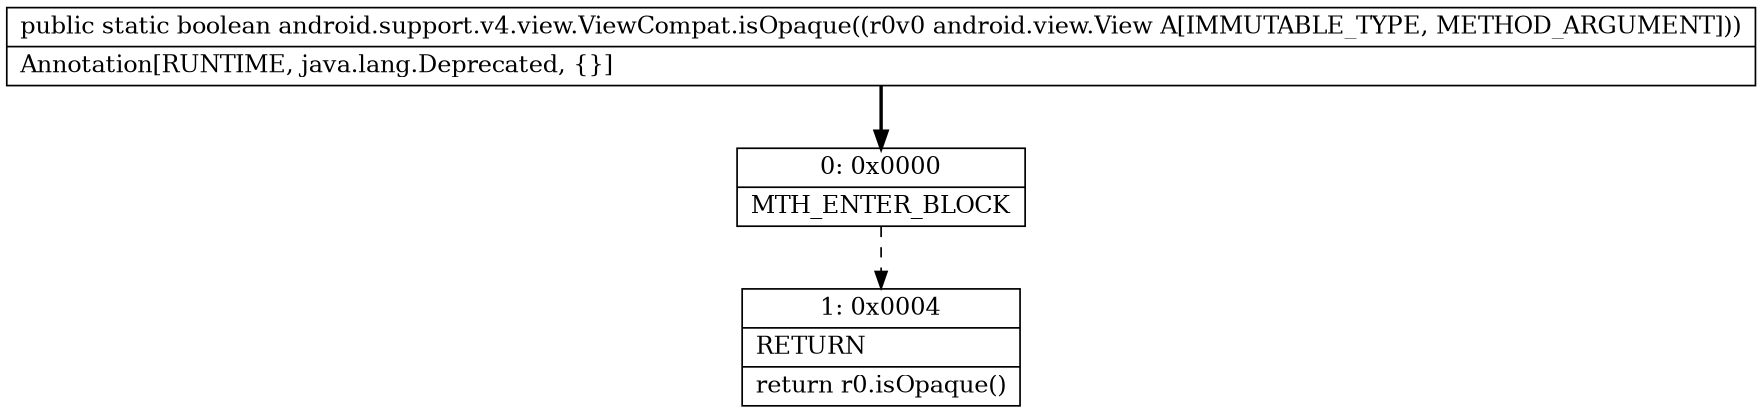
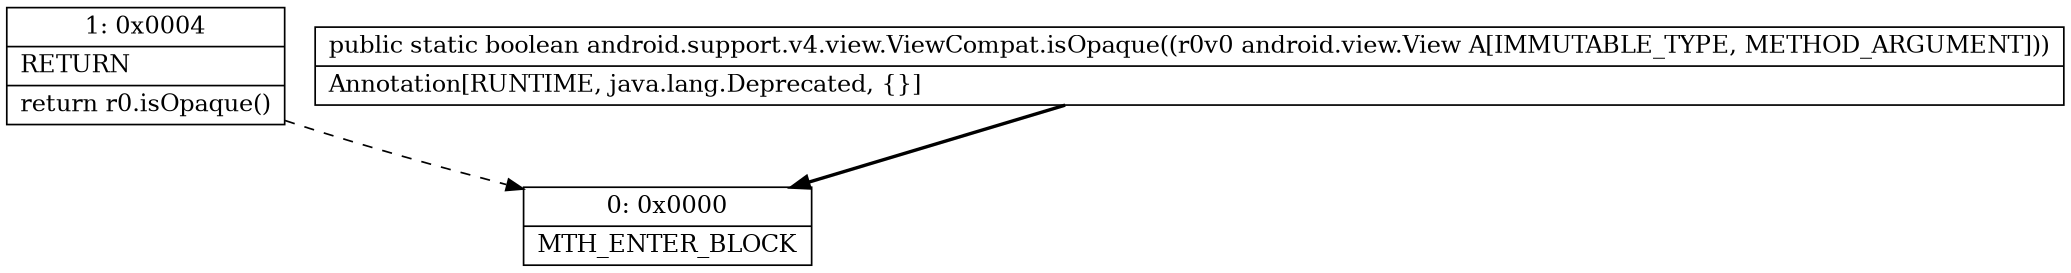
(881, 249) -> (395, 154)
